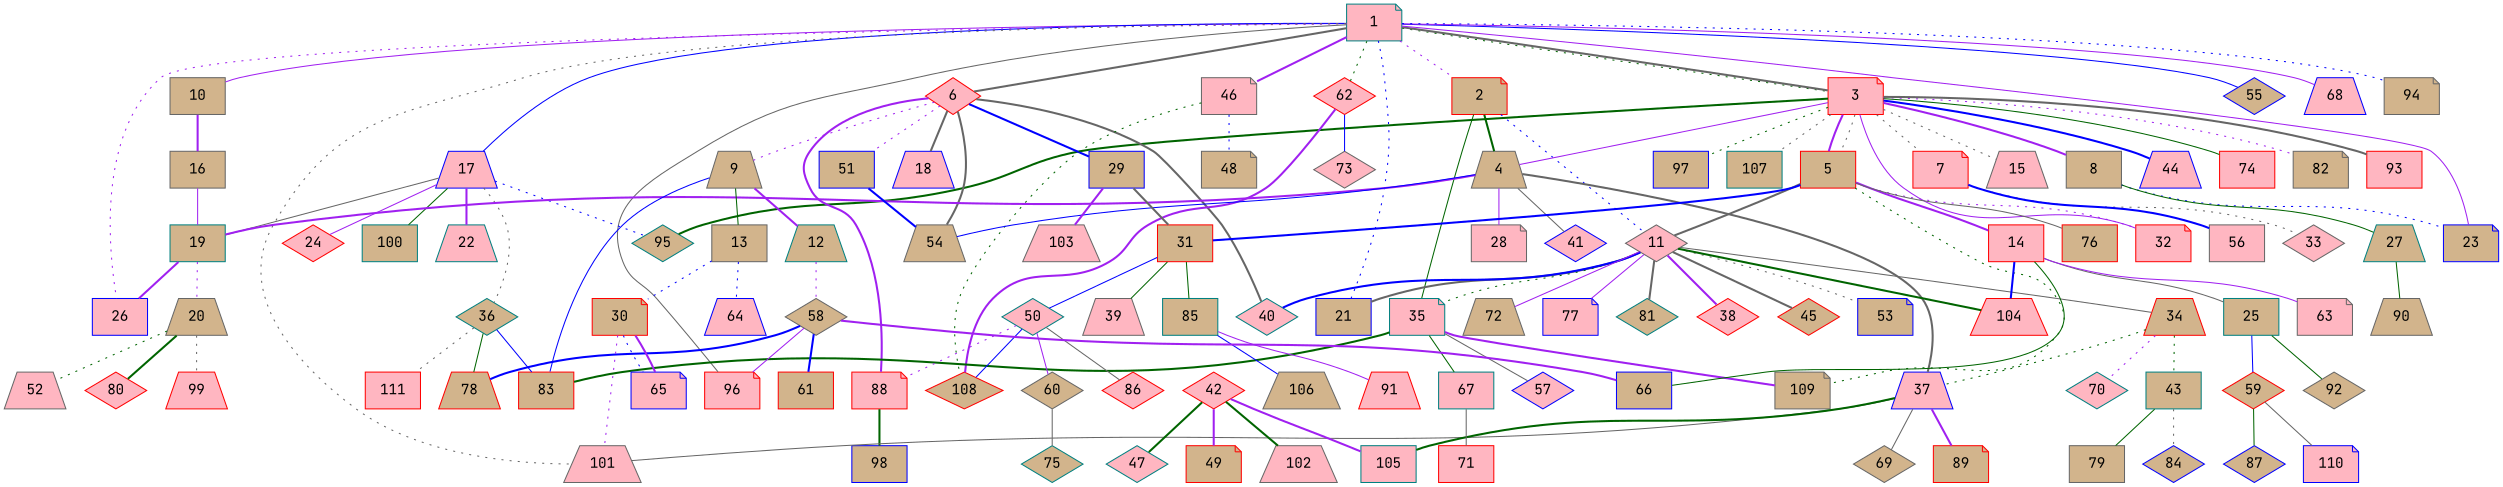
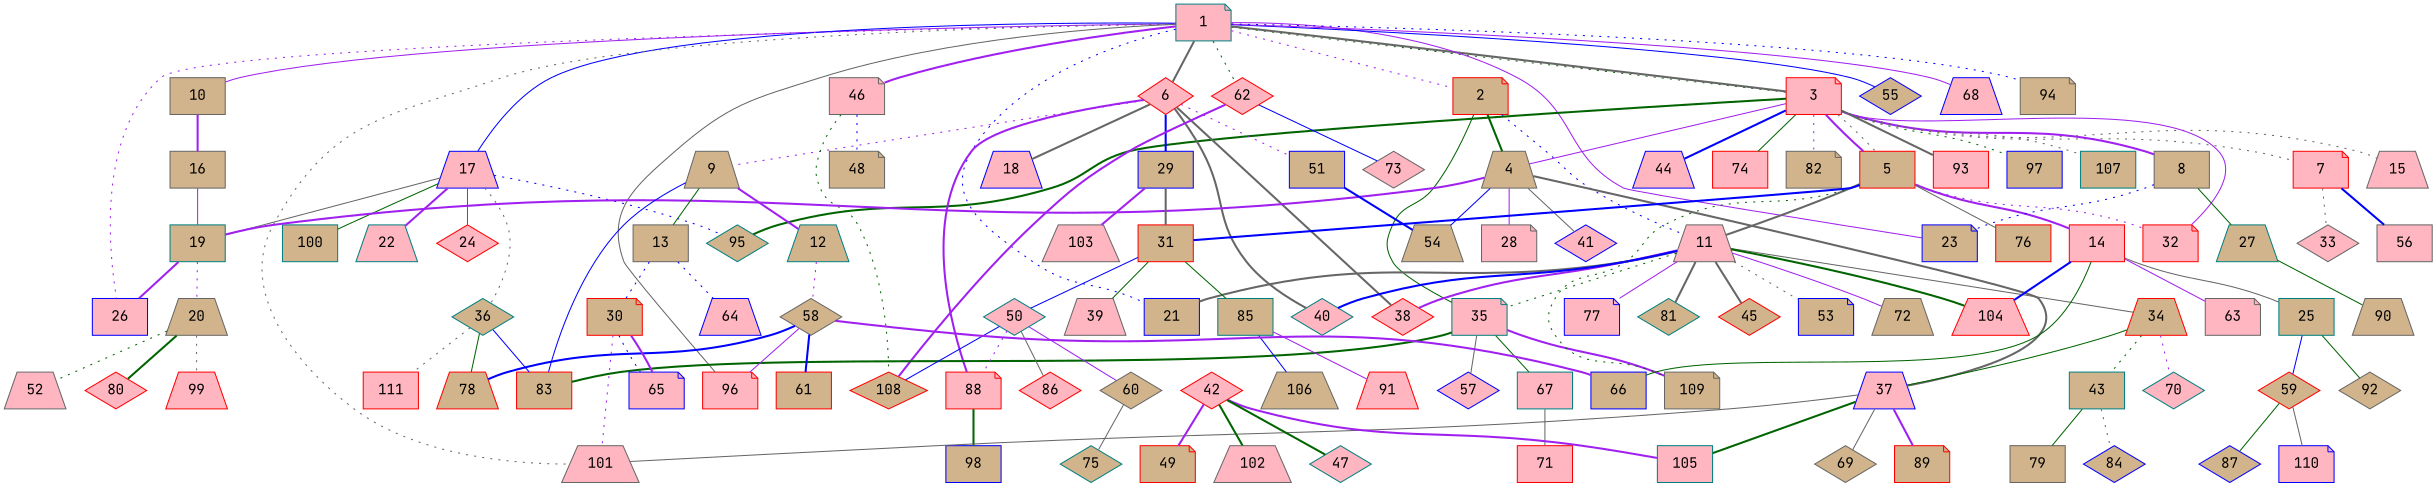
(966, 170) -> (1289, 211)
(1656, 243) -> (1704, 243)
(2046, 360) -> (2018, 361)
